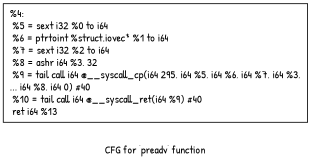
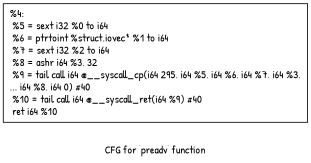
(34, 112) -> (34, 112)
